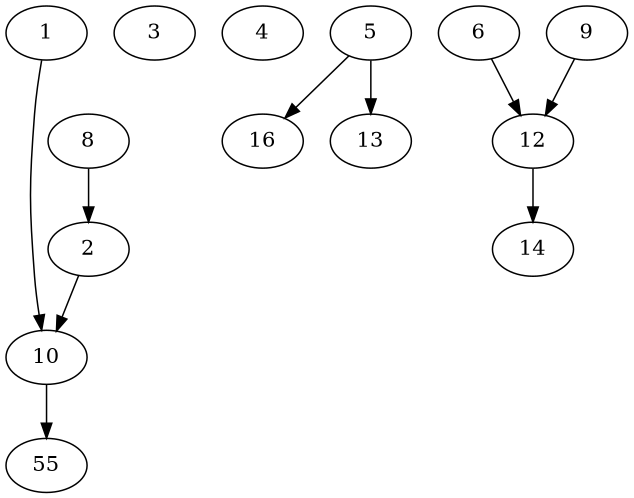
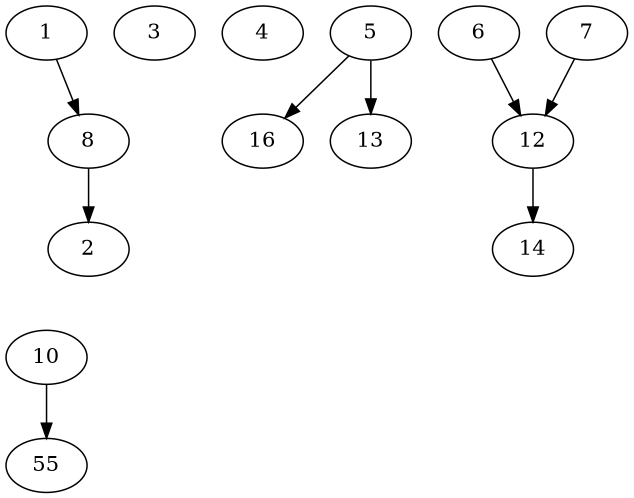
(587, 33) -> (587, 33)
(31, 188) -> (65, 80)
(70, 296) -> none
